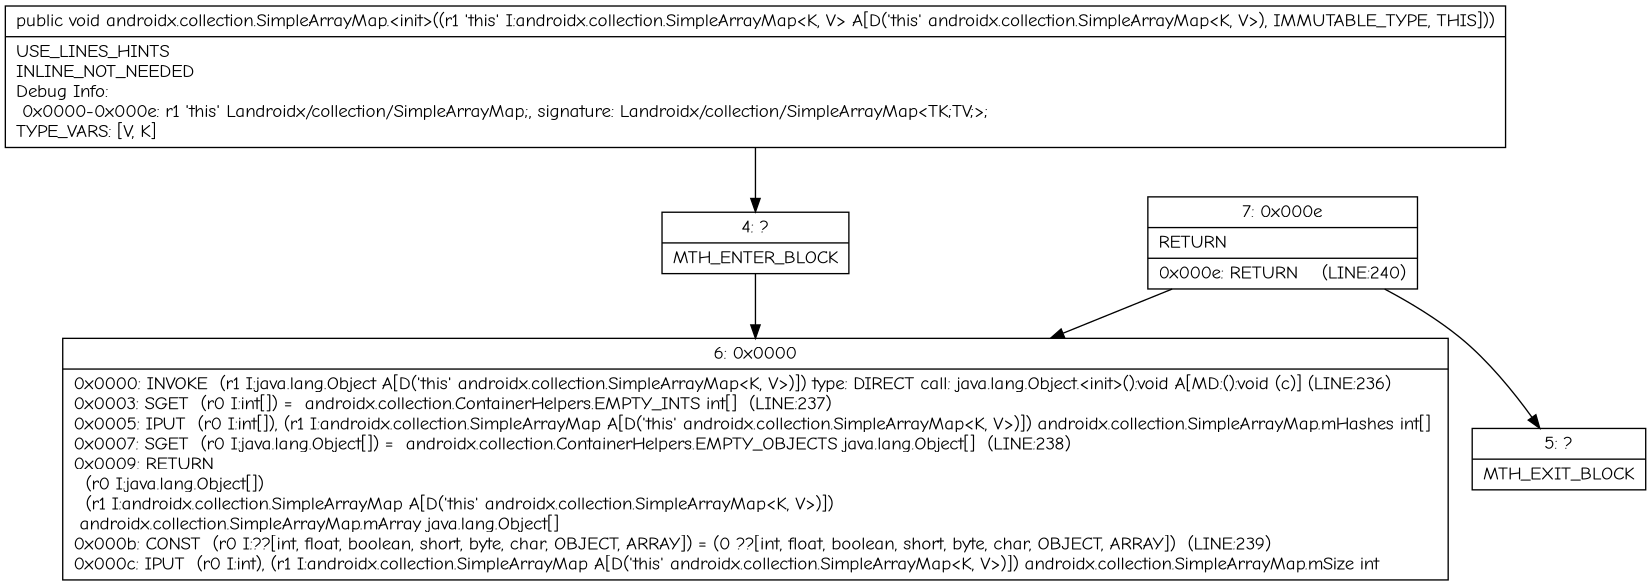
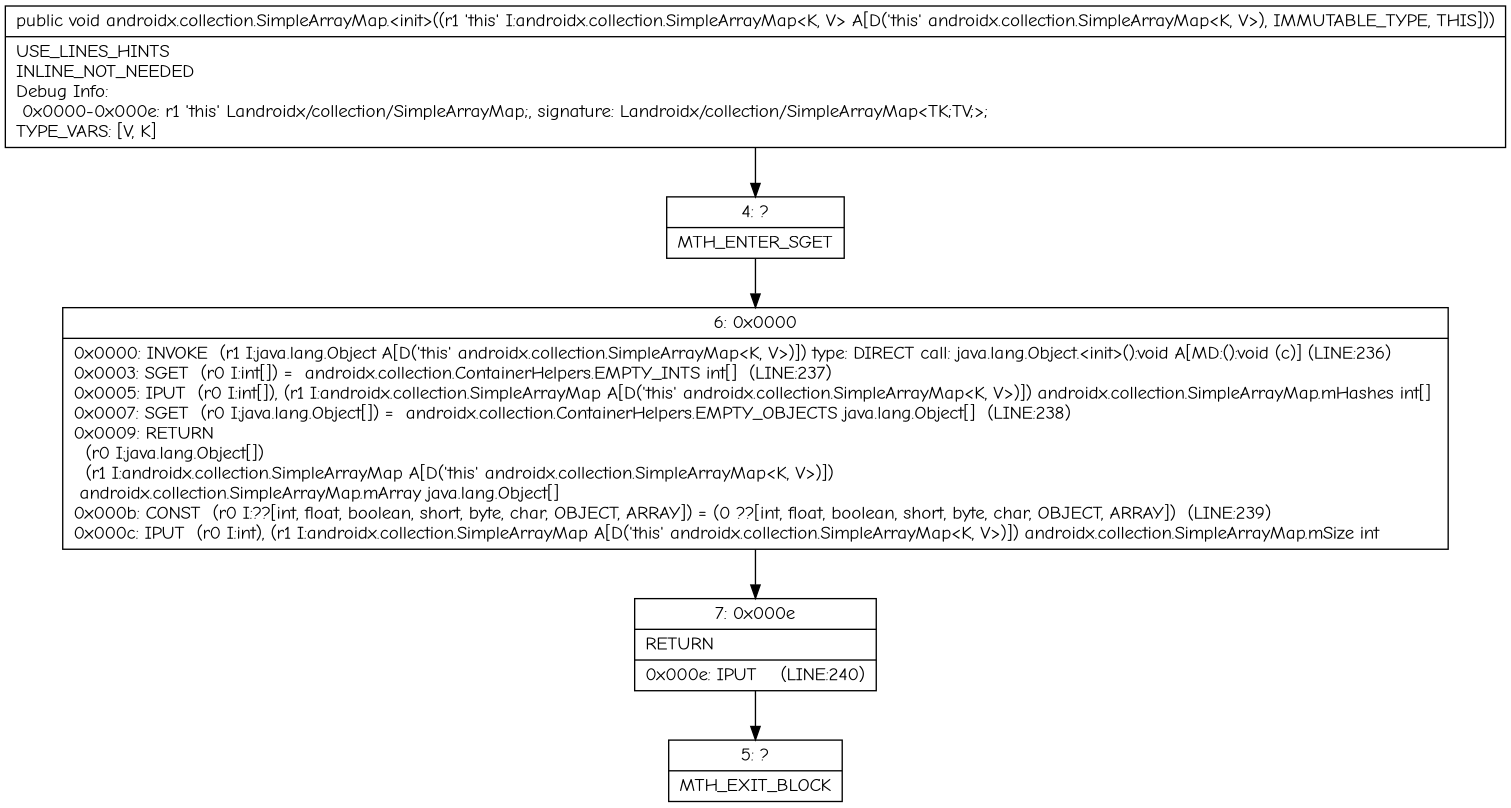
(755, 258) -> (755, 242)
(1283, 273) -> (755, 675)
(1118, 311) -> (755, 567)
